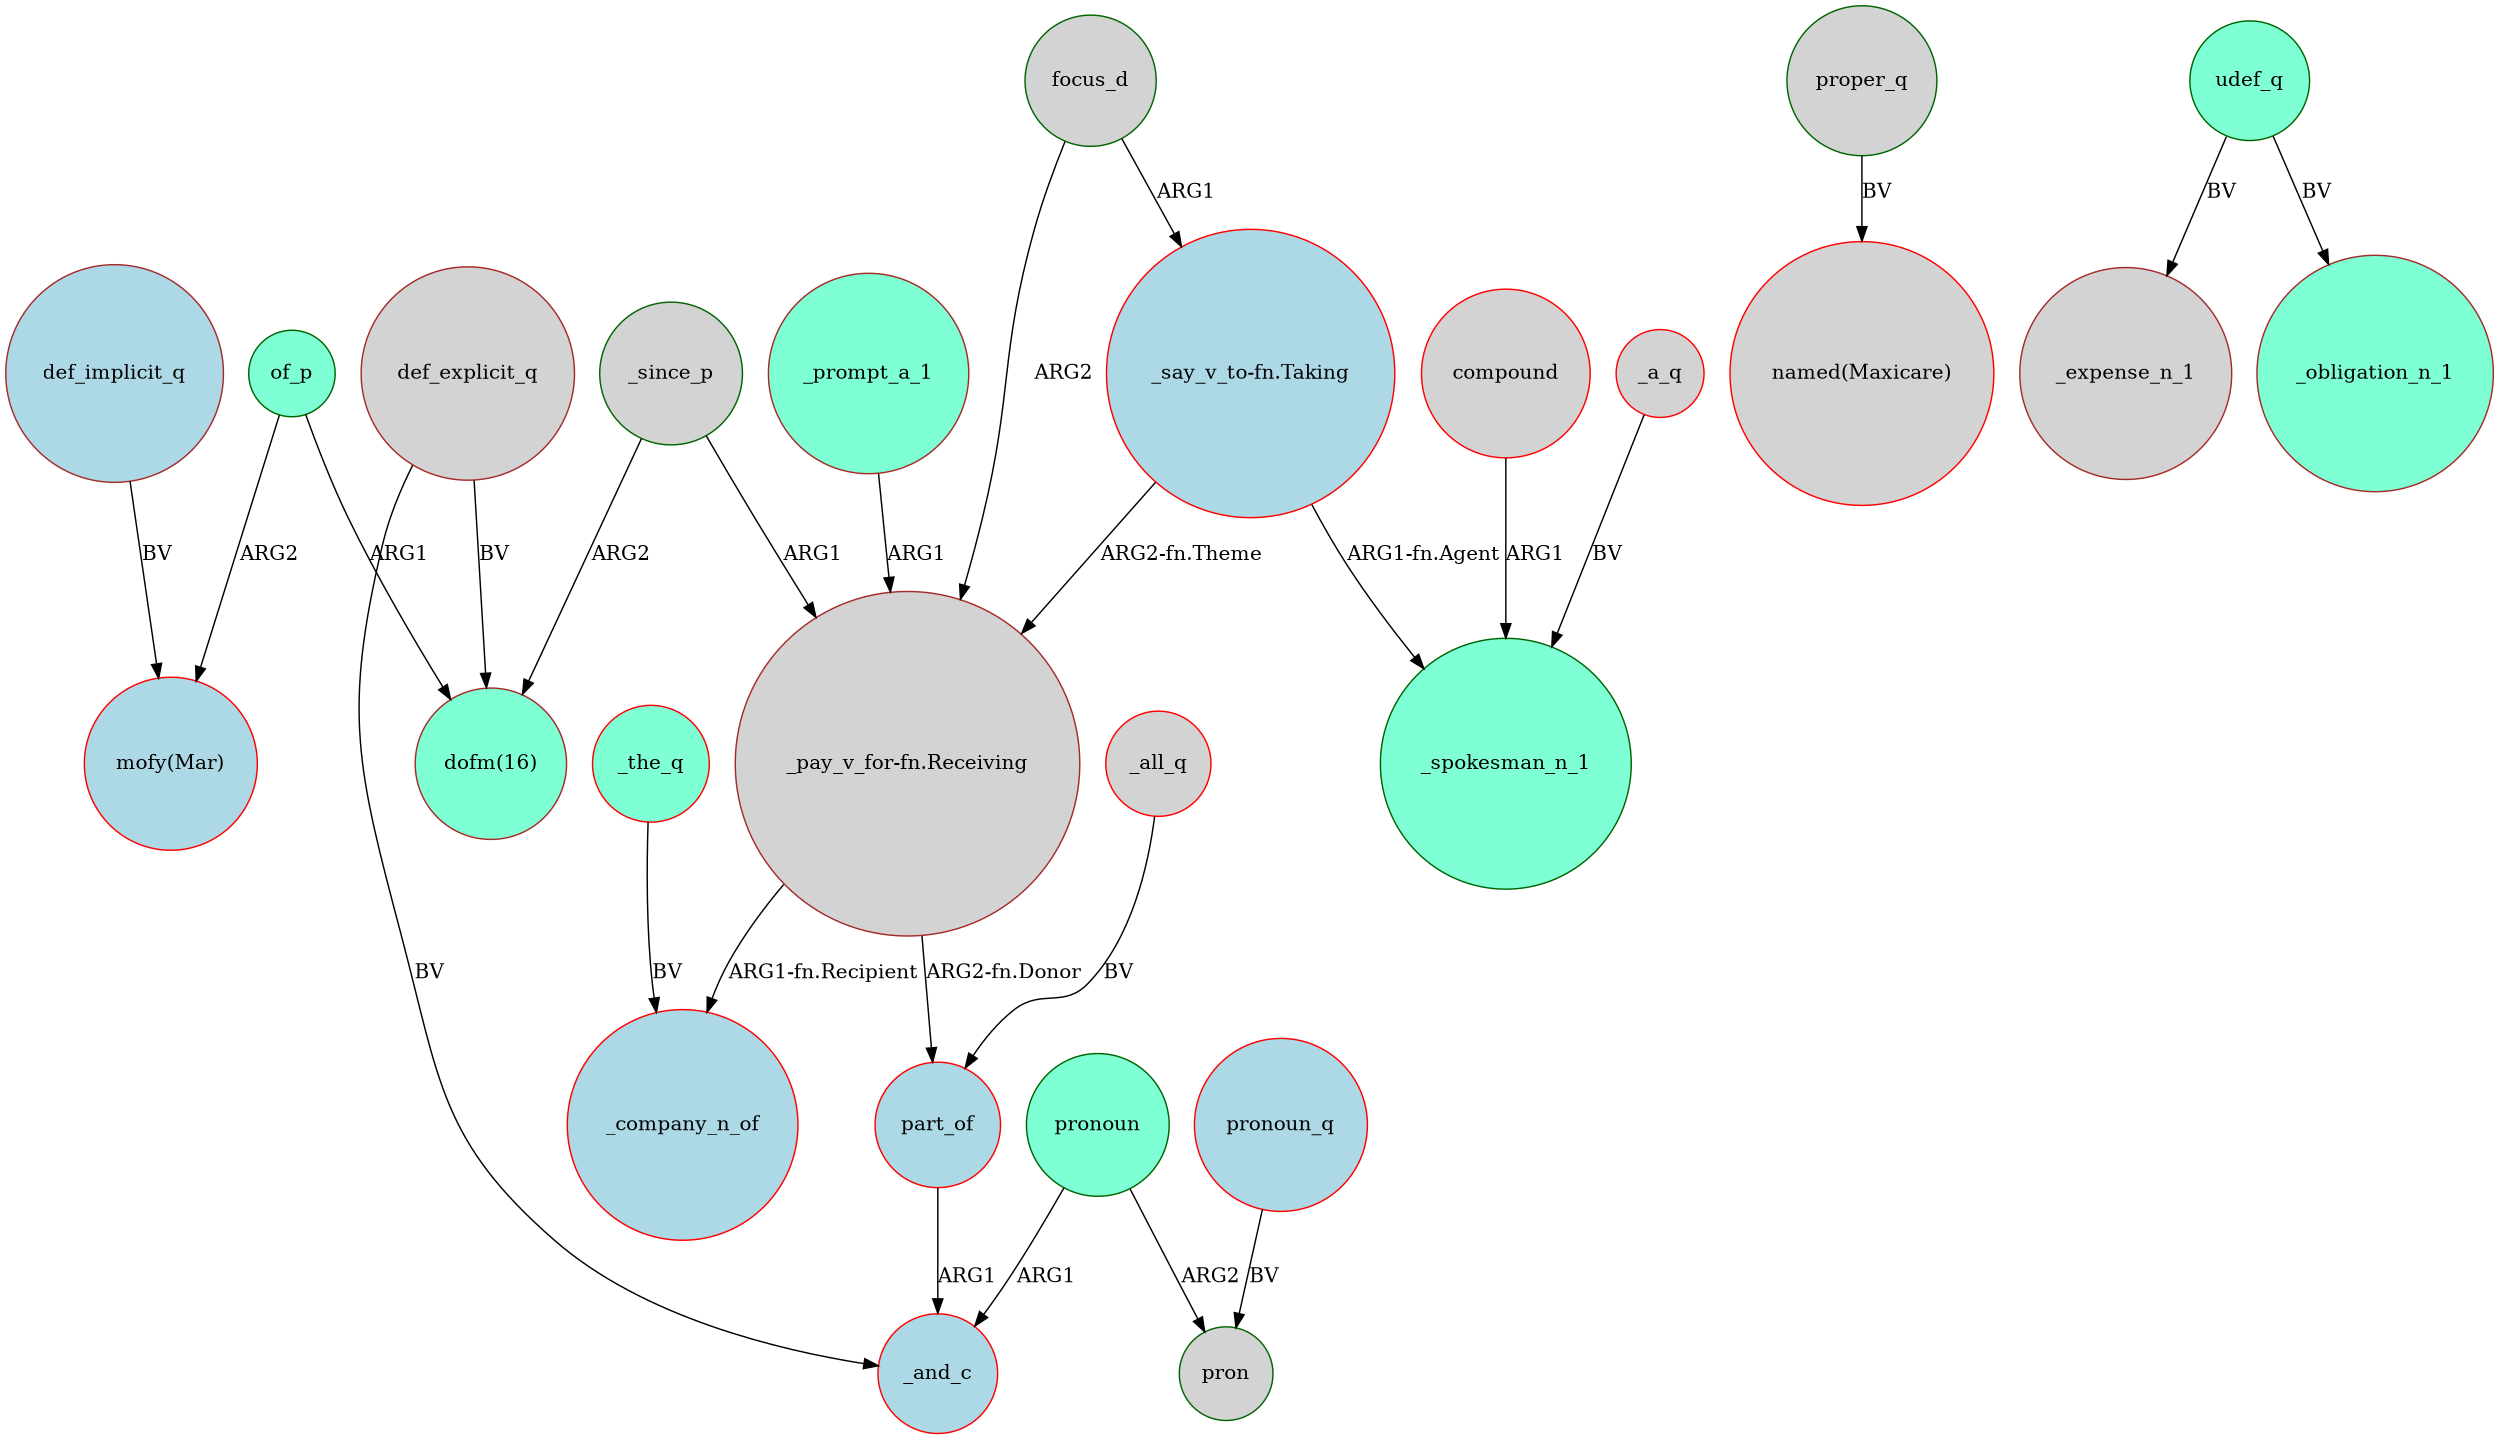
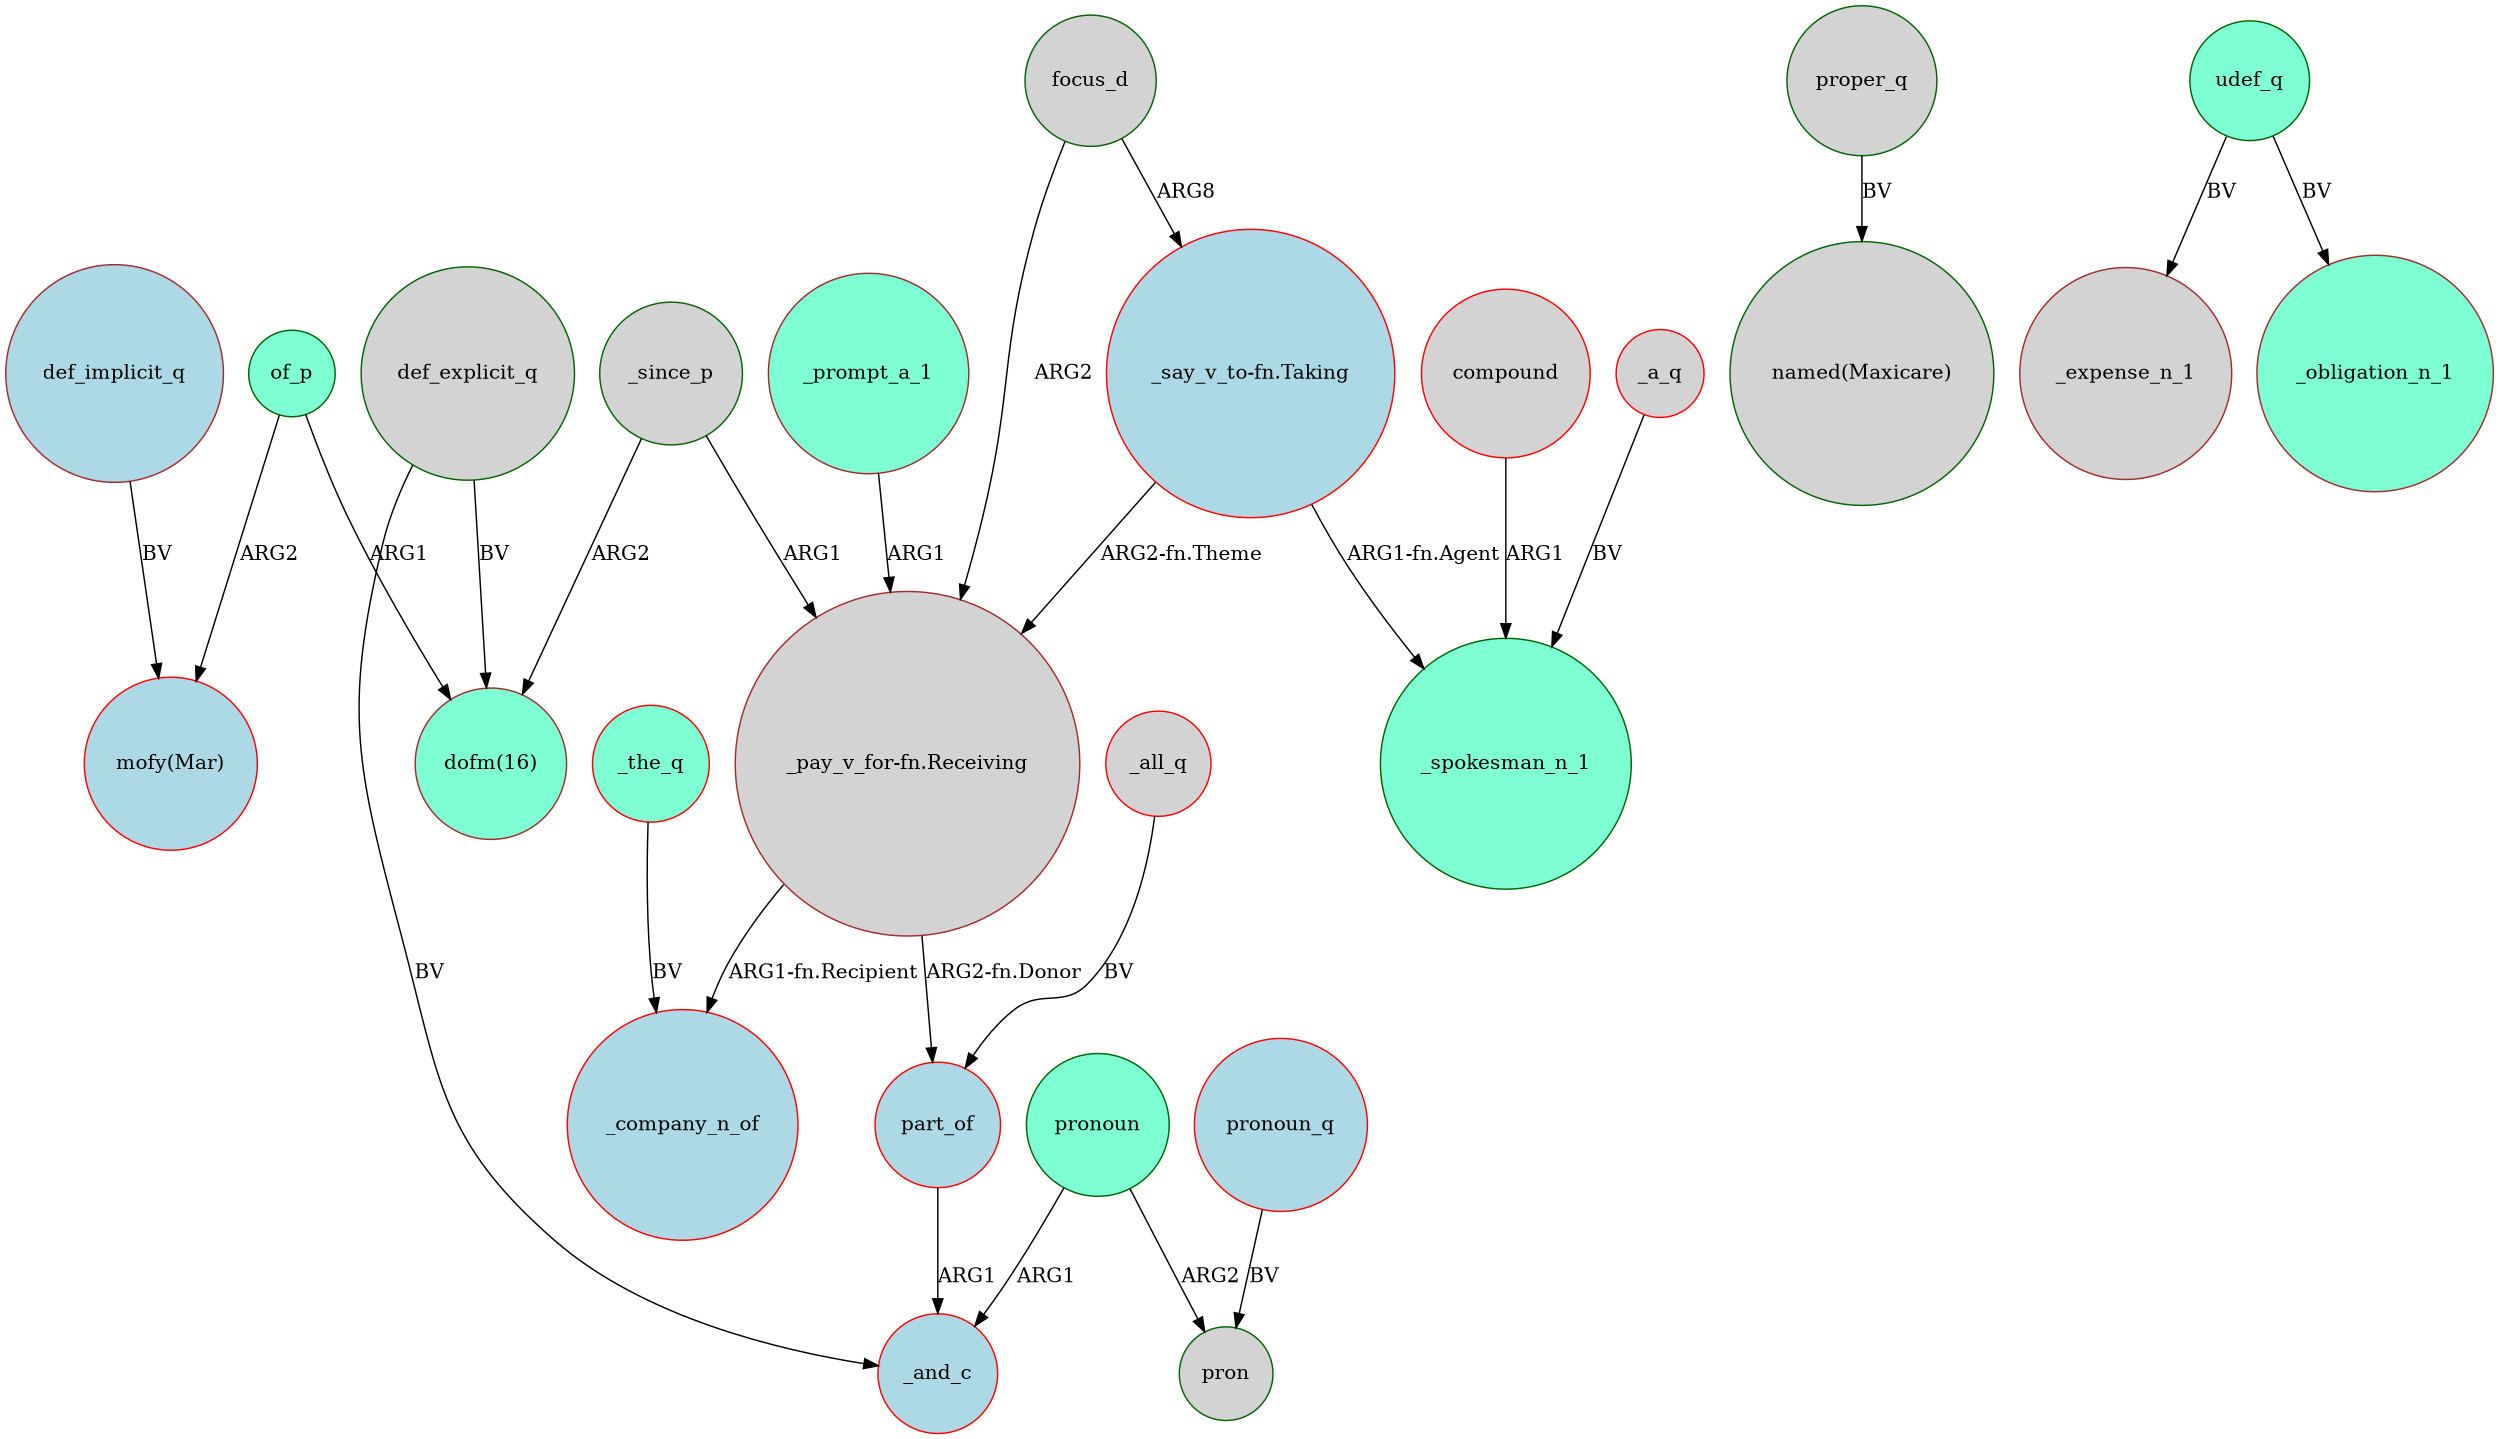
(1186, 192) -> (1186, 192)
(468, 374) -> (468, 374)
(1862, 374) -> (1862, 374)
